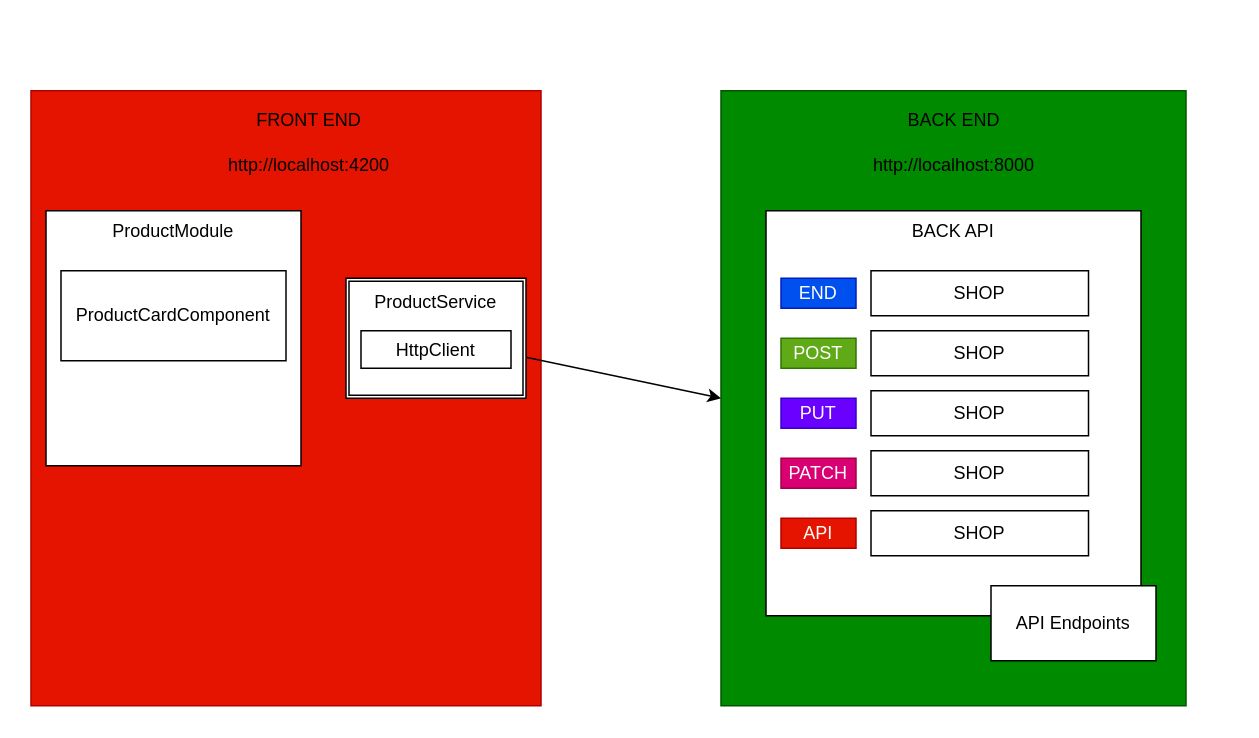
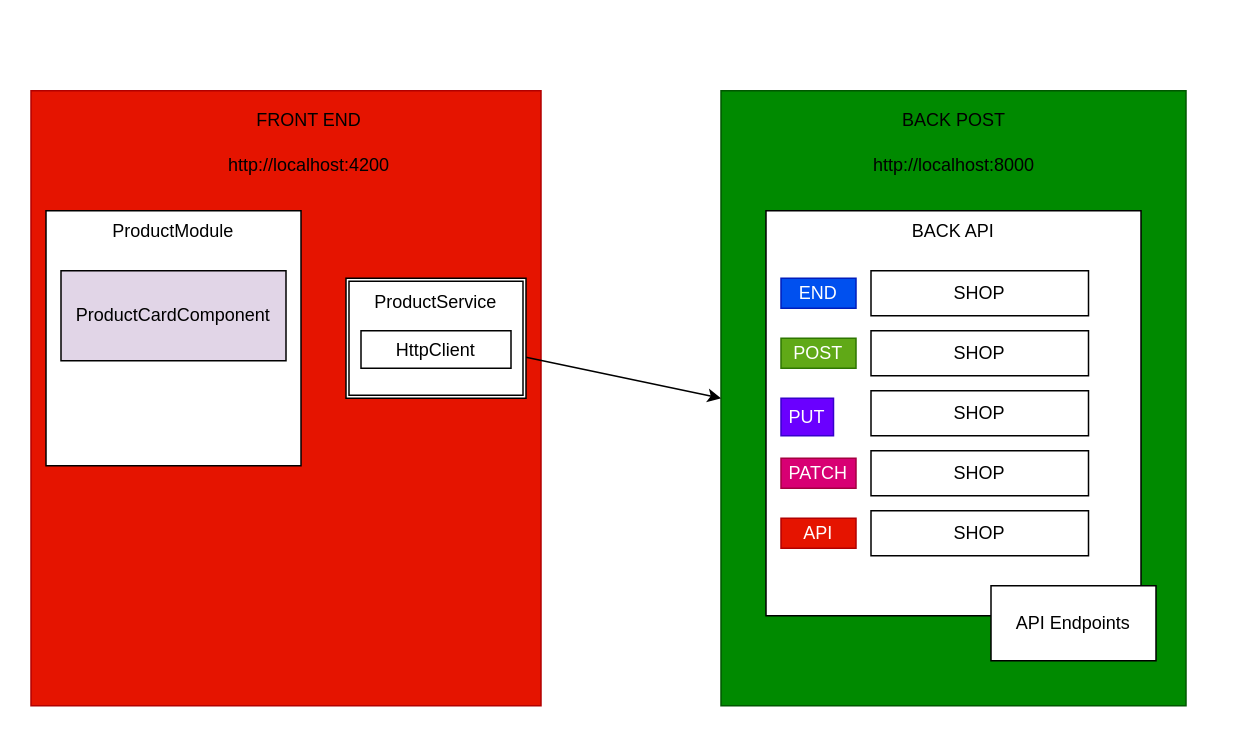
(954, 121) -> (954, 121)
(173, 316) -> (173, 316)
(818, 413) -> (807, 417)
